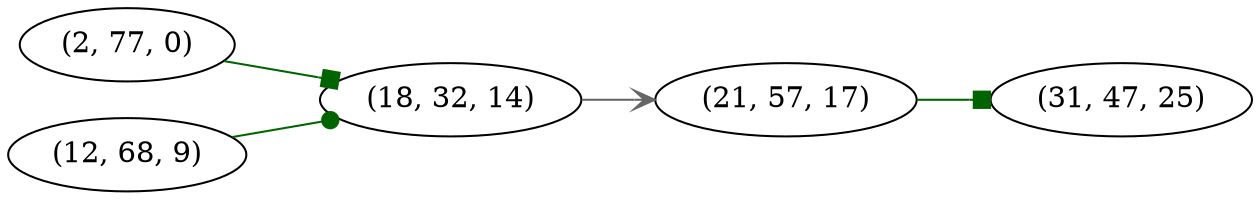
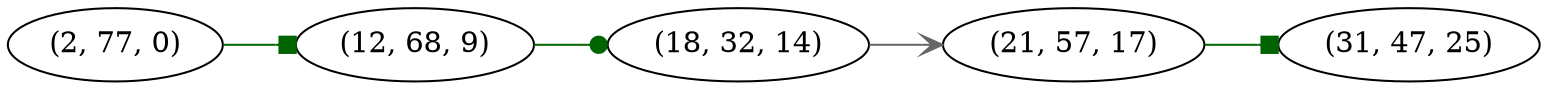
(271, 69) -> (249, 45)
